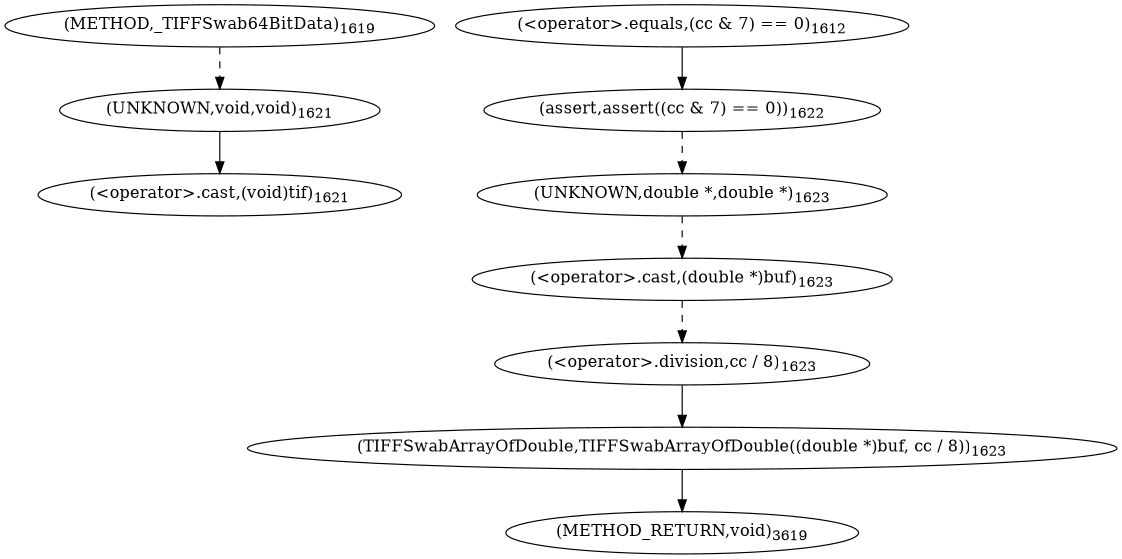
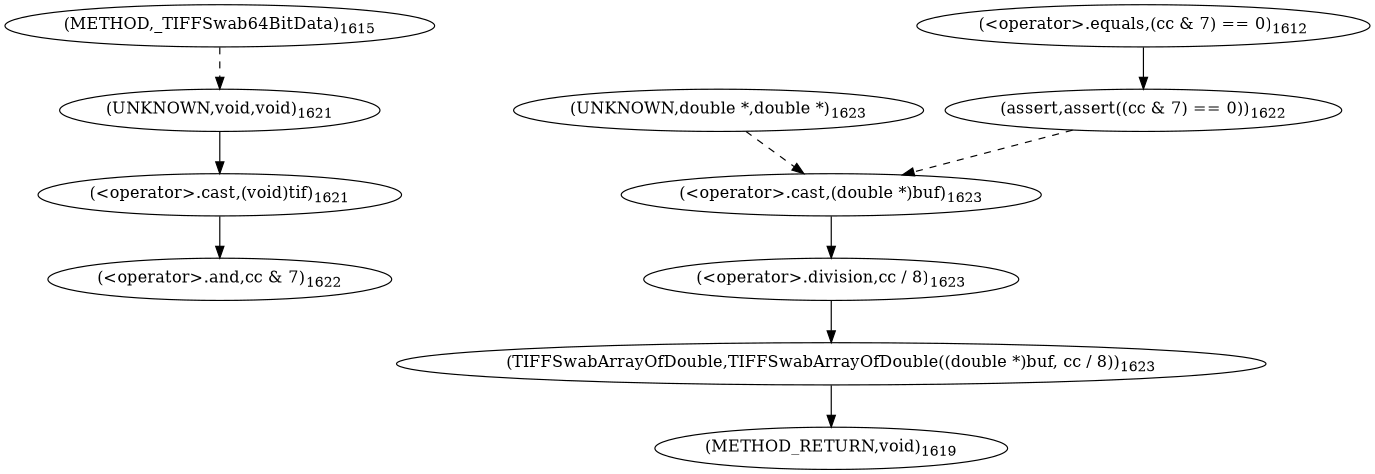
(358, 24) -> (358, 24)
(682, 147) -> (993, 151)
none -> (220, 279)
(682, 316) -> (831, 231)
(790, 531) -> (939, 447)
